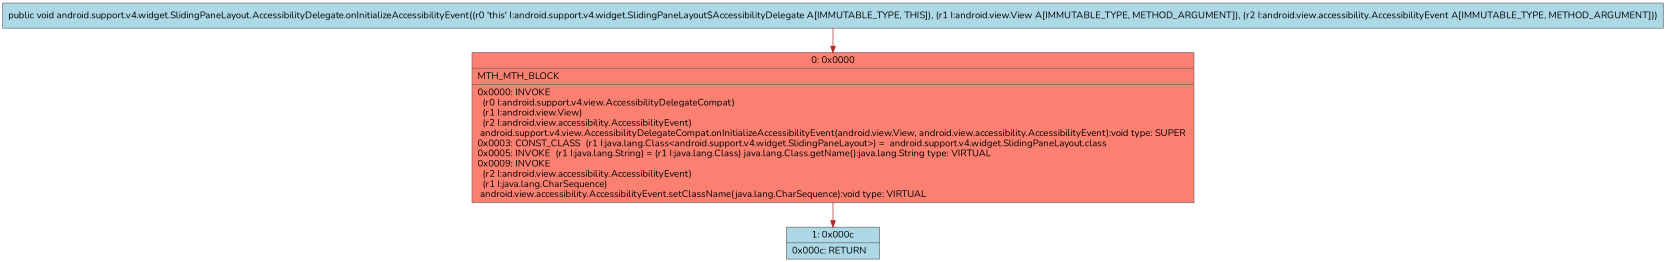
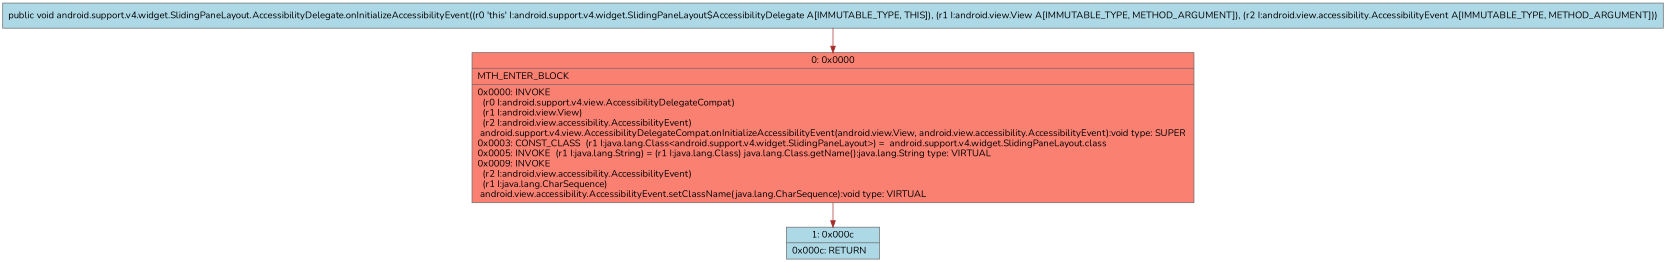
(519, 76) -> (524, 76)
